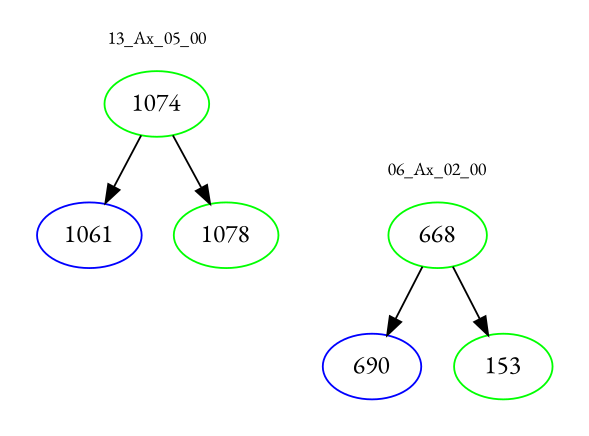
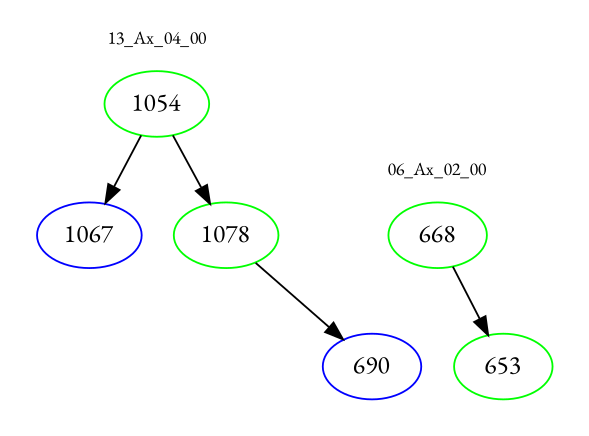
(158, 39) -> (158, 39)
(157, 104) -> (157, 104)
(89, 235) -> (89, 235)
(409, 293) -> (292, 295)
(503, 367) -> (503, 367)
